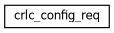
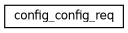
(57, 16) -> (64, 16)
